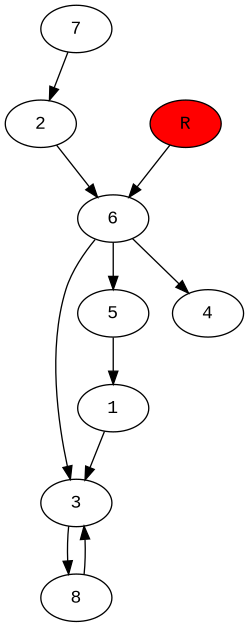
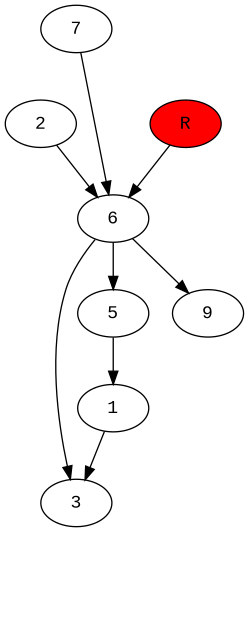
(61, 70) -> (94, 117)
(208, 313) -> (208, 313)
(76, 598) -> none
